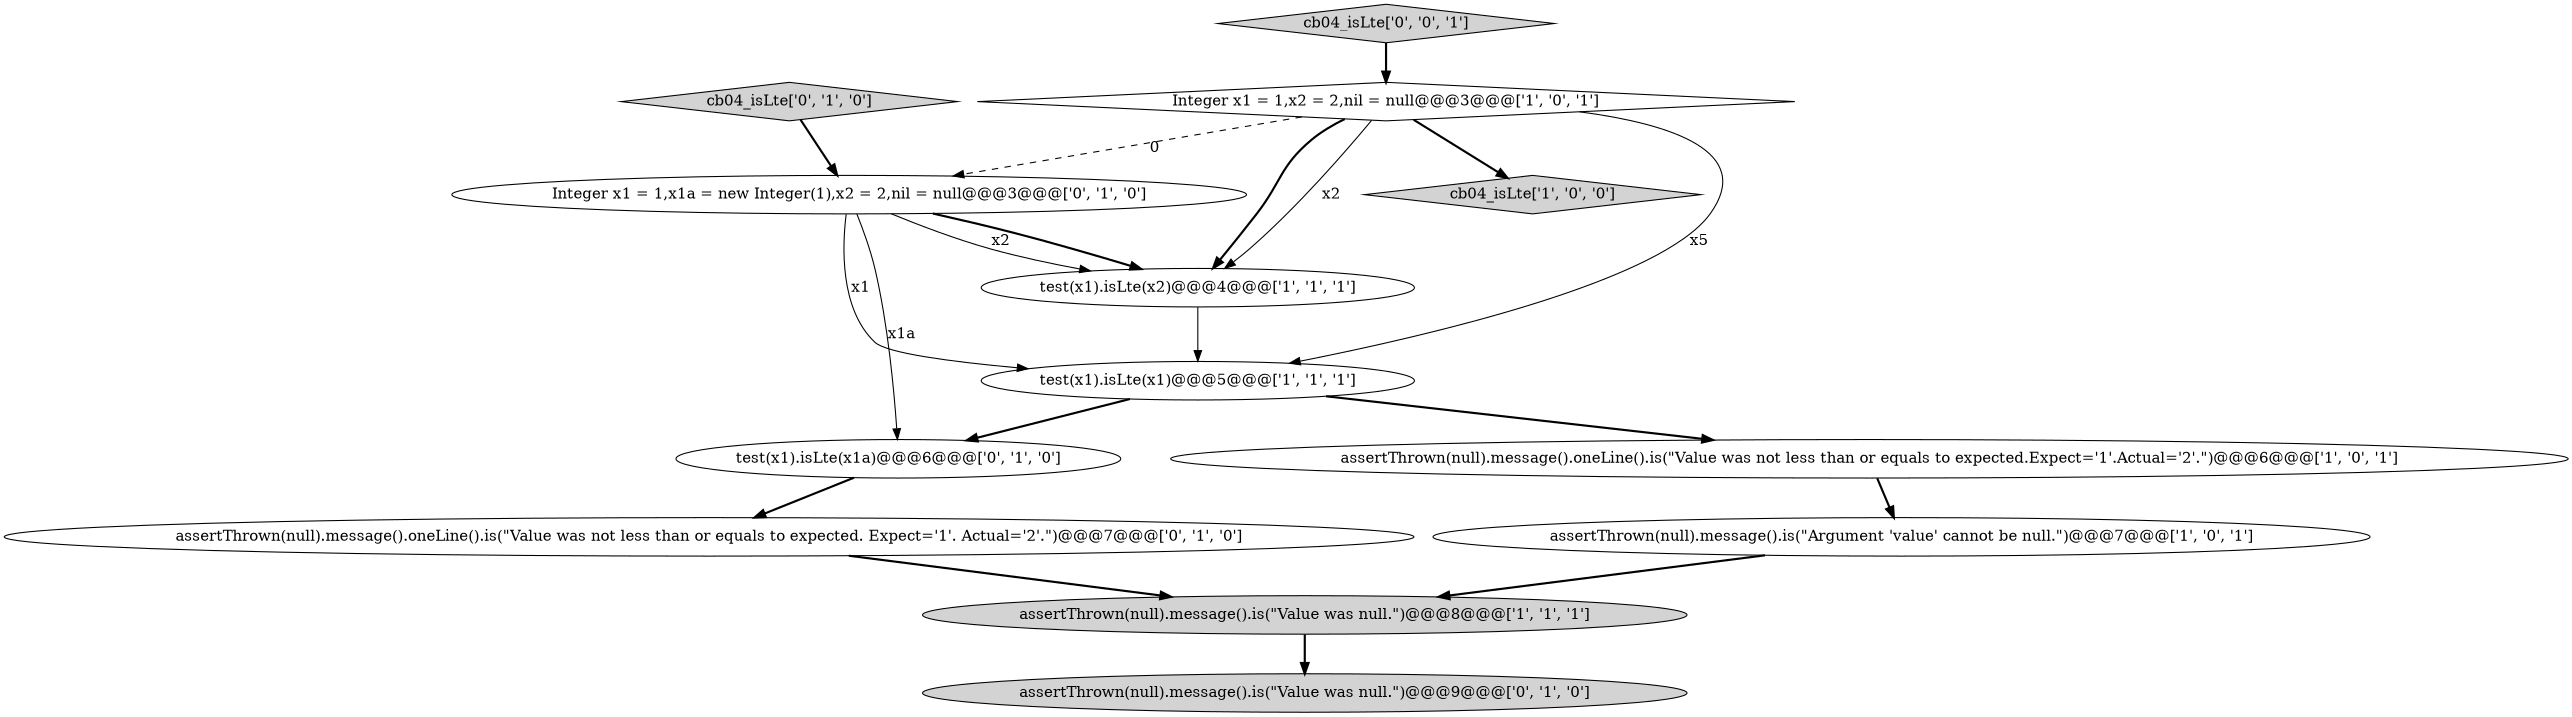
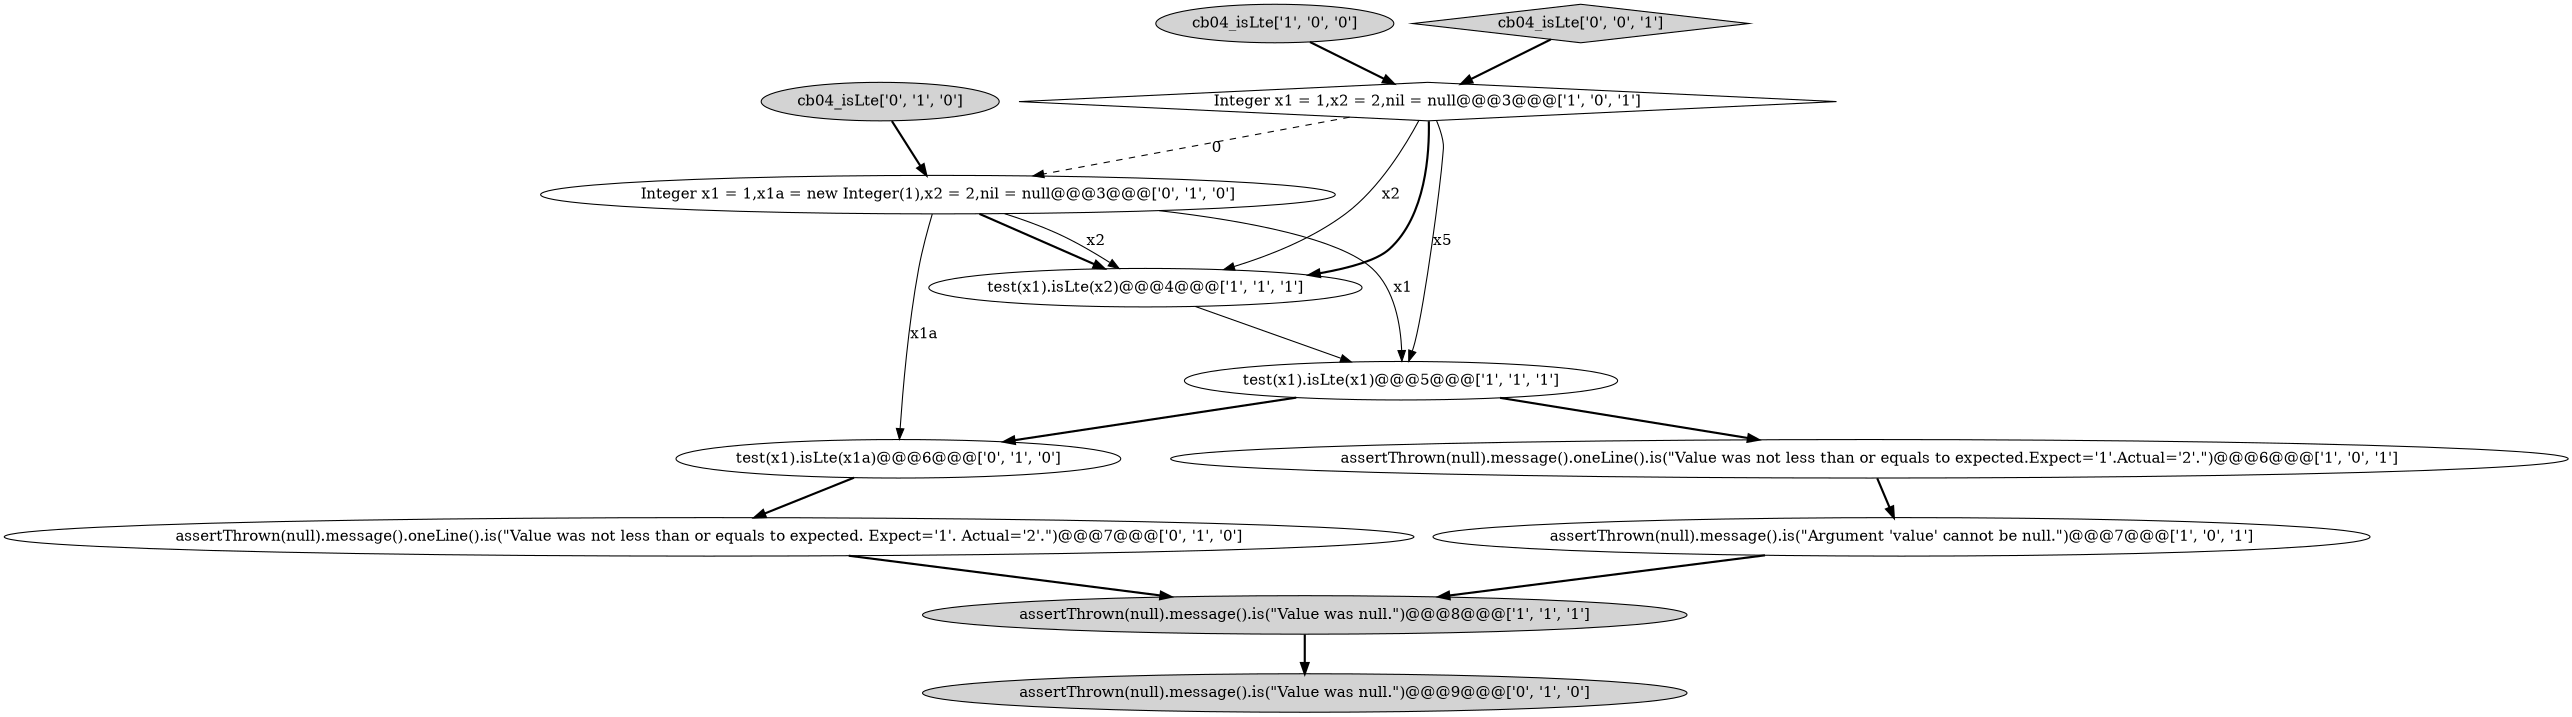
(789, 102) -> (880, 102)
(1456, 146) -> (1347, 60)
(1533, 195) -> (1275, 24)
